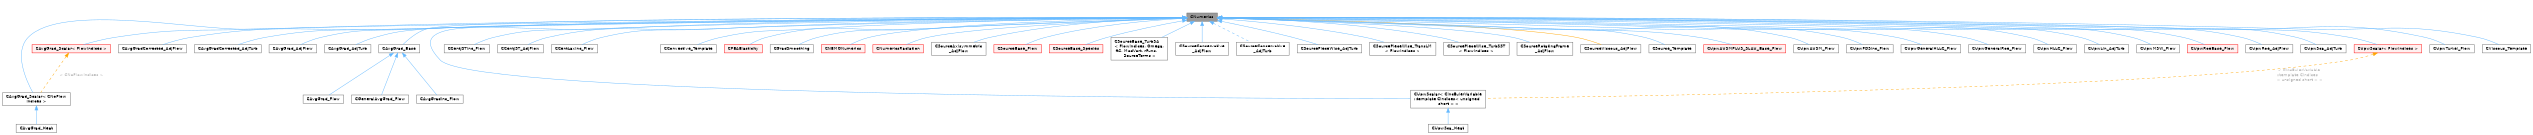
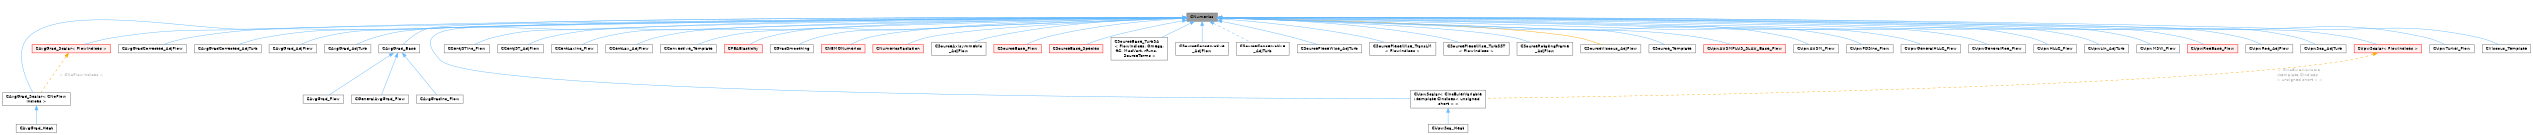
none -> (629, 49)
